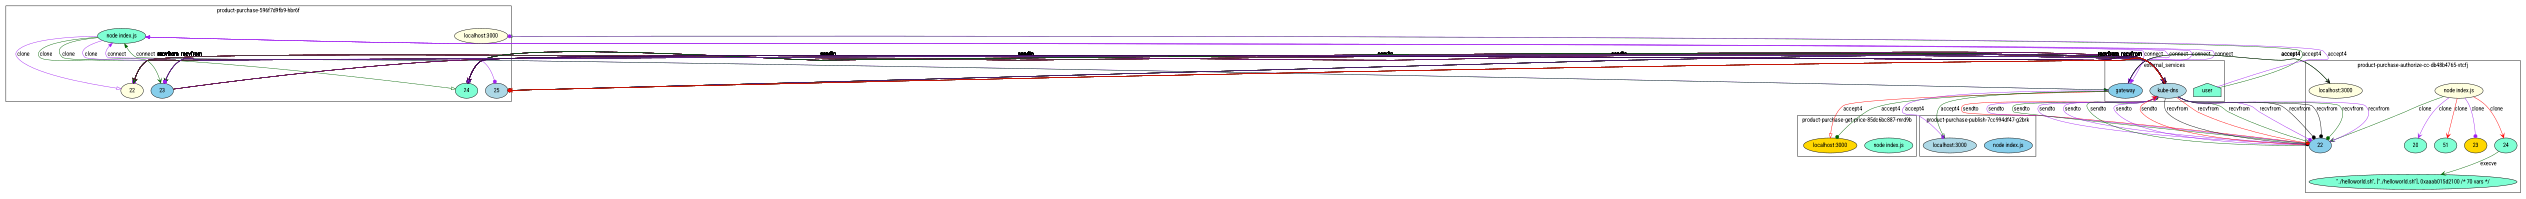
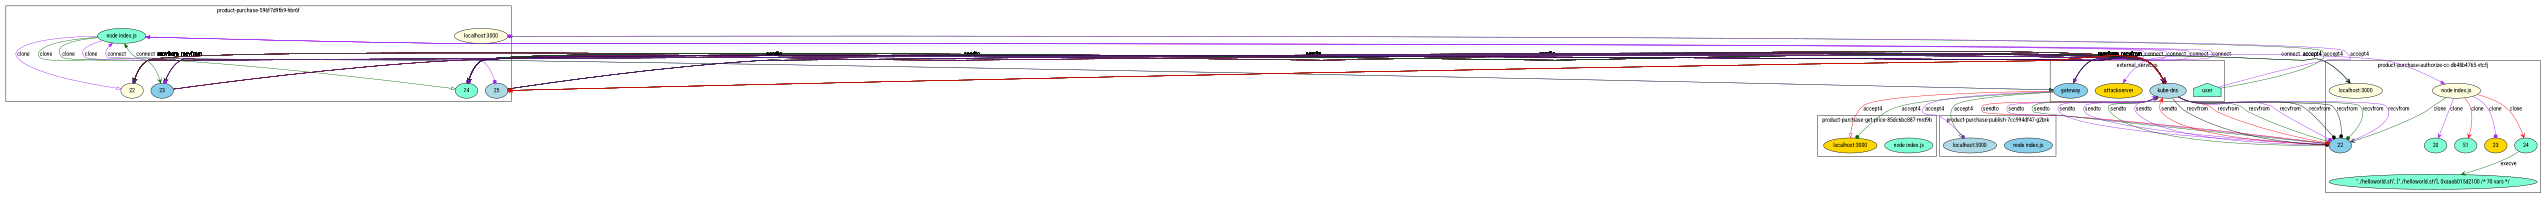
none -> (2119, 91)
